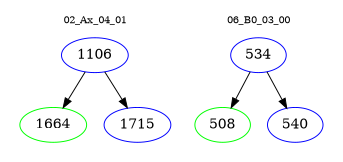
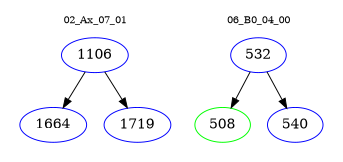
(95, 21) -> (95, 21)
(259, 21) -> (259, 21)
(258, 55) -> (258, 55)
(53, 125) -> (53, 125)
(137, 125) -> (137, 125)
